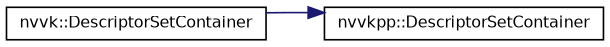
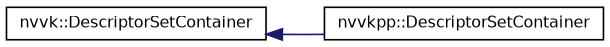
(287, 13) -> (303, 34)
